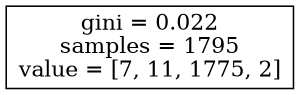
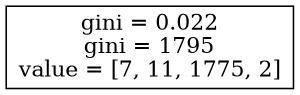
(150, 47) -> (150, 47)
